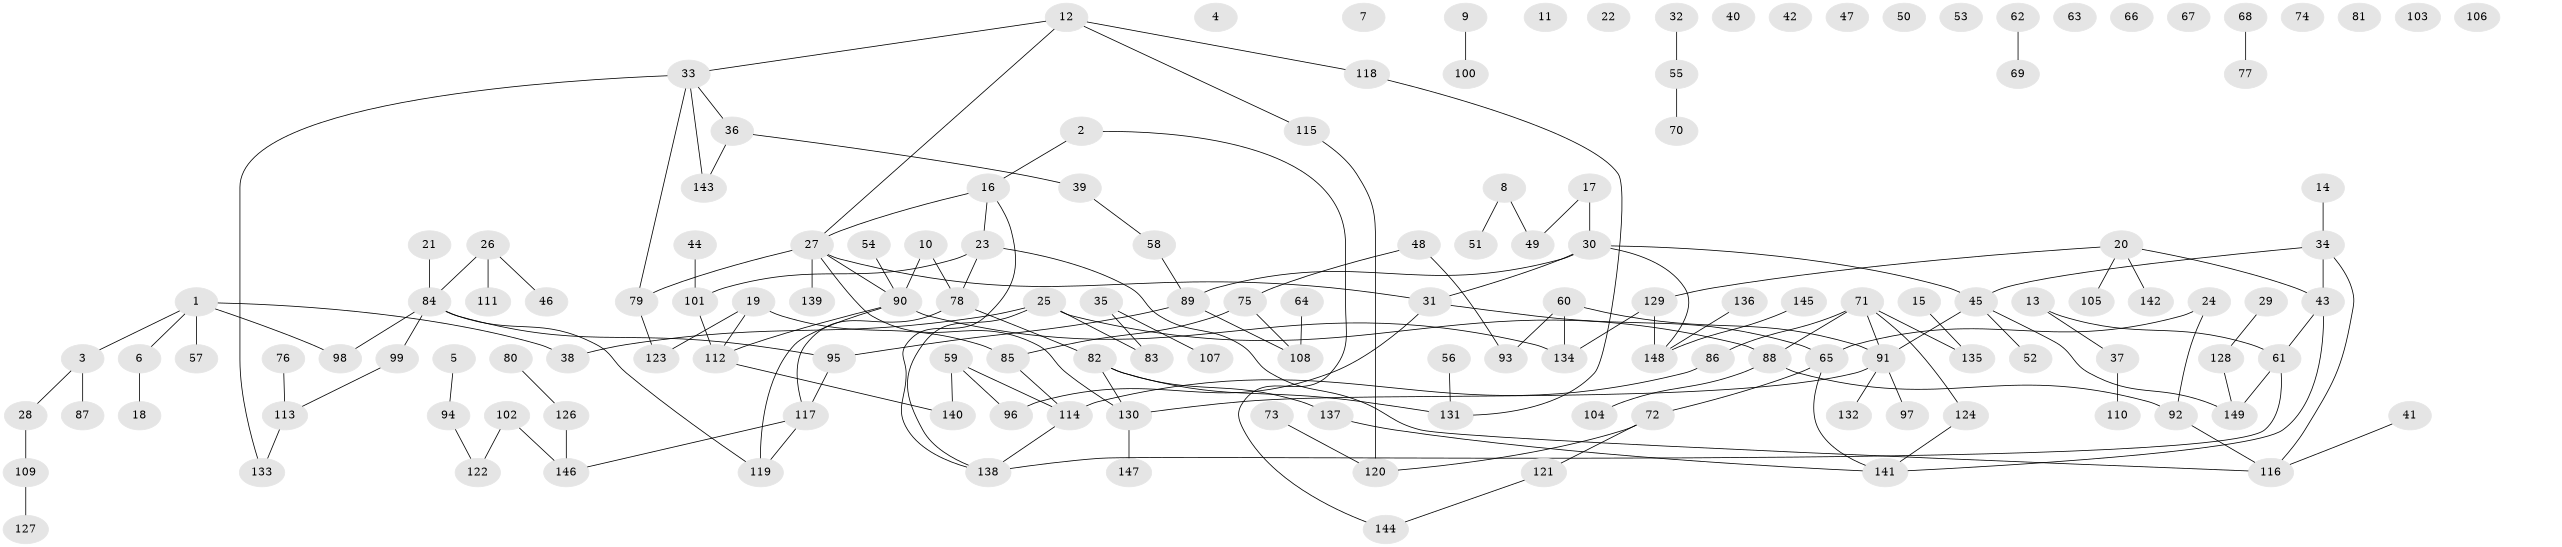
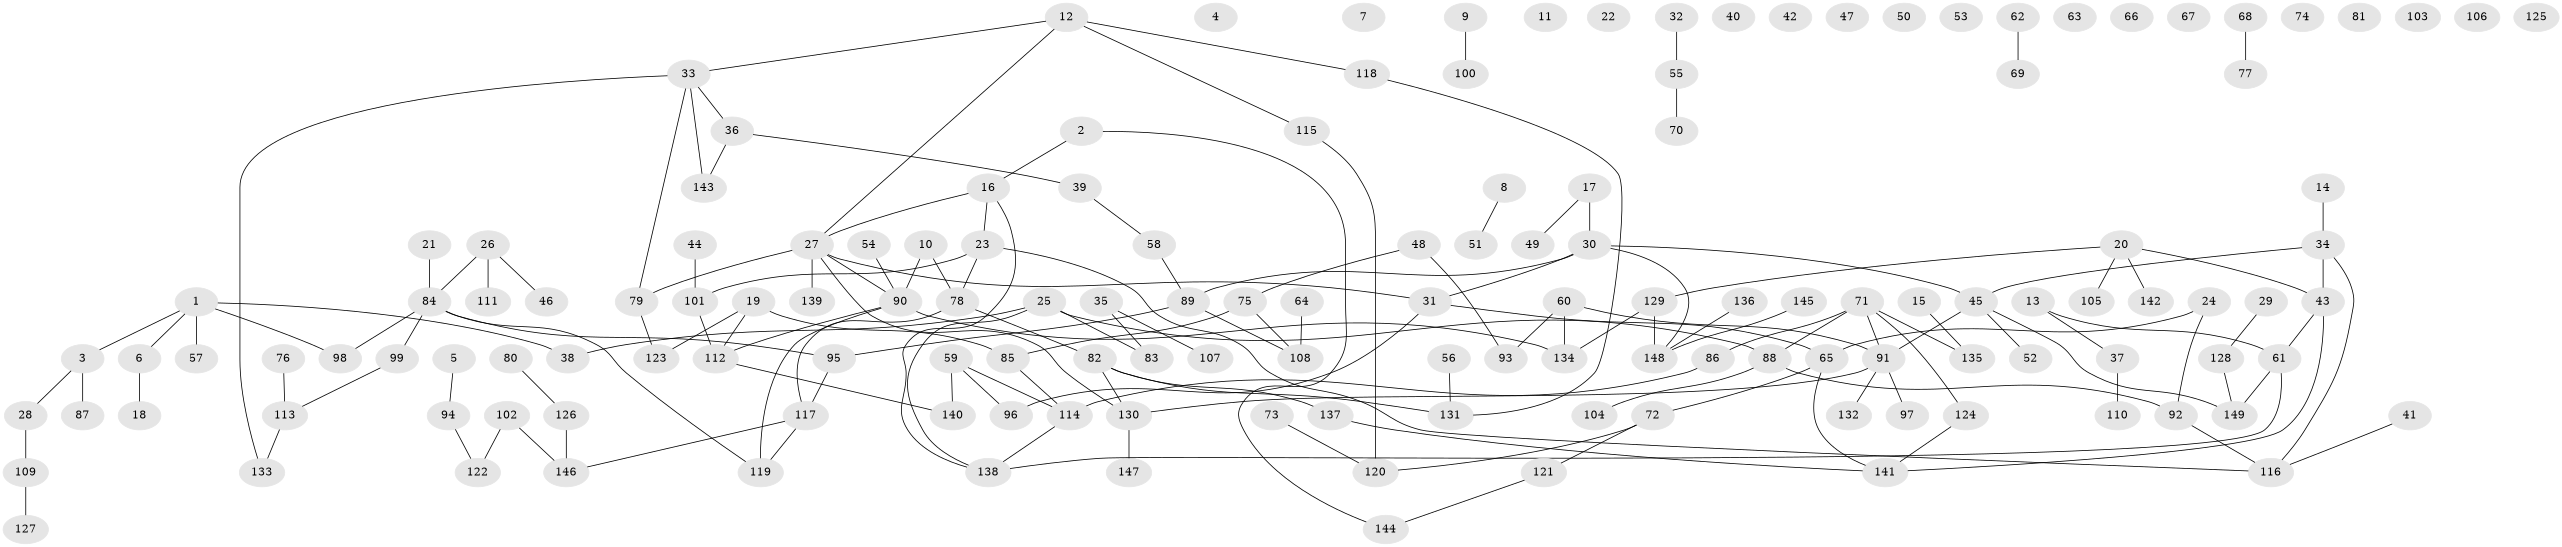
none -> (2536, 17)
(1519, 217) -> none
